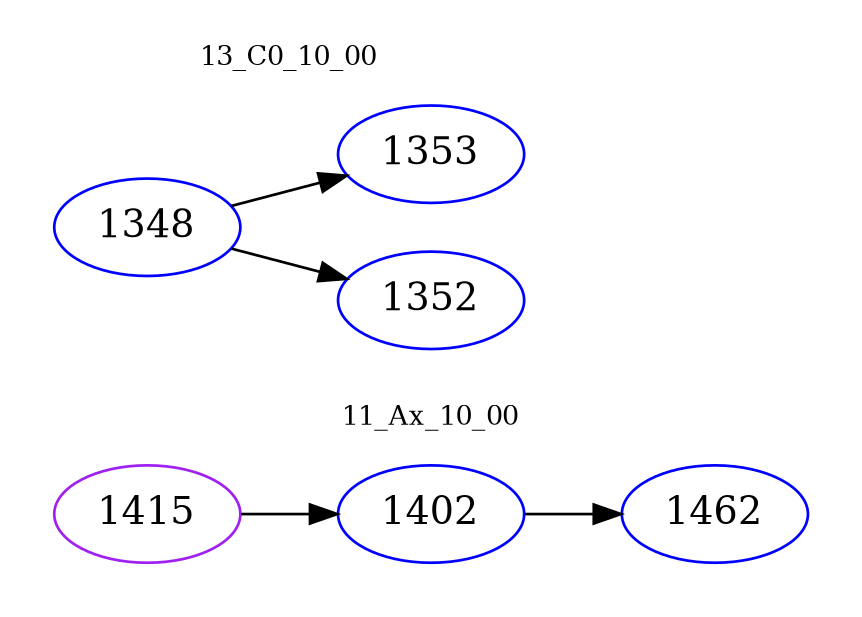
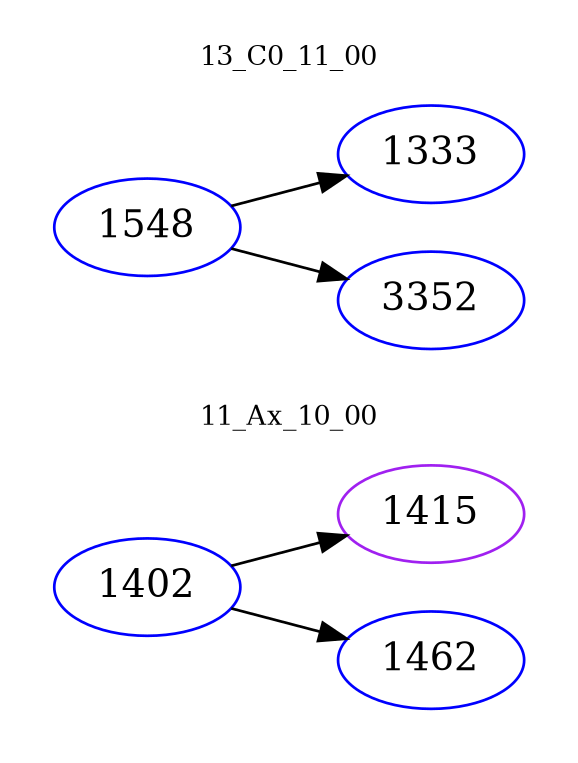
(289, 58) -> (289, 58)
(431, 154) -> (431, 154)
(147, 227) -> (147, 227)
(431, 300) -> (431, 300)
(275, 514) -> (276, 554)
